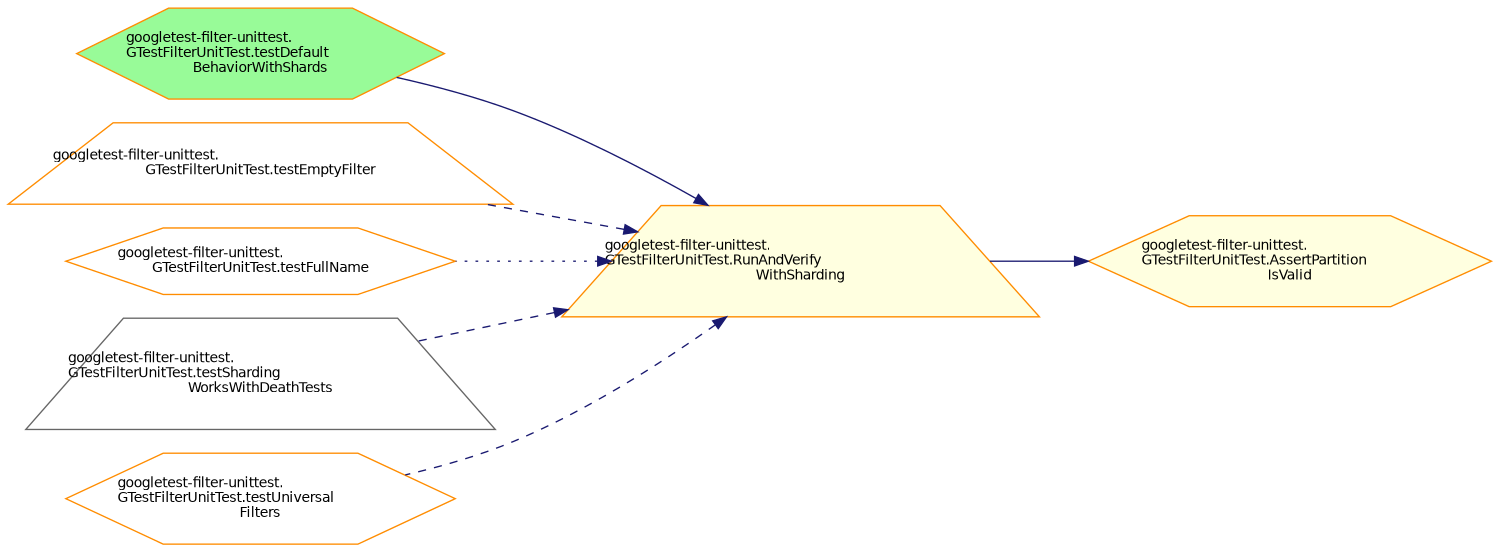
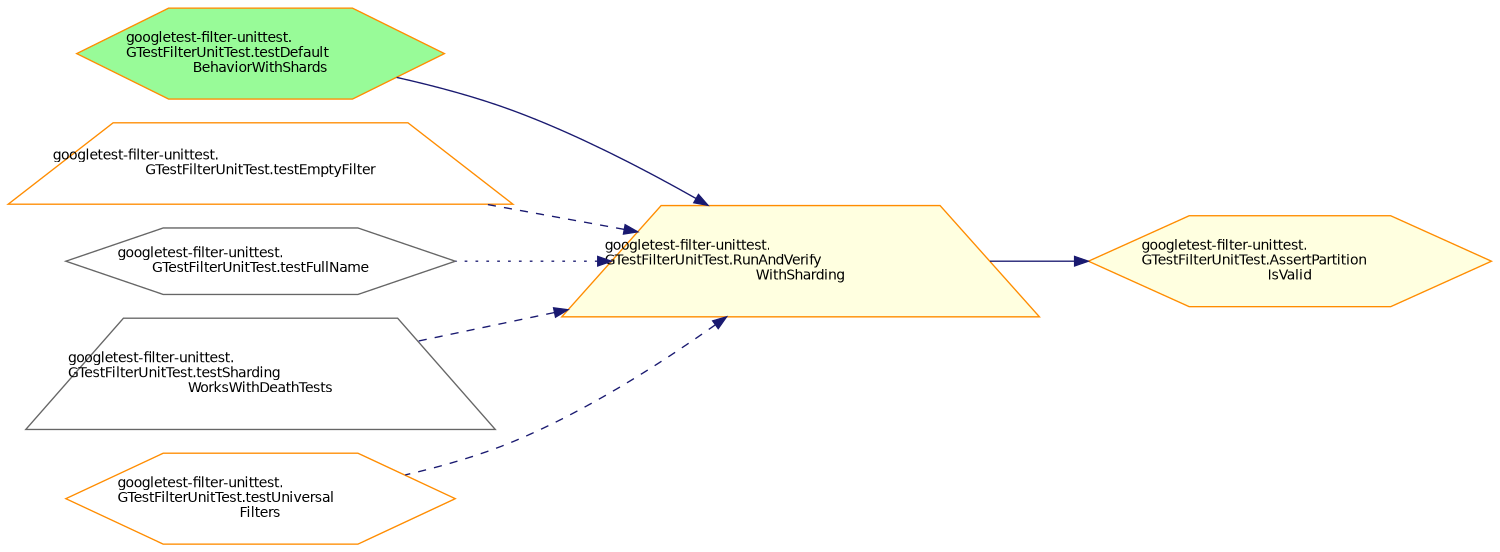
(261, 261) -> (261, 261)
